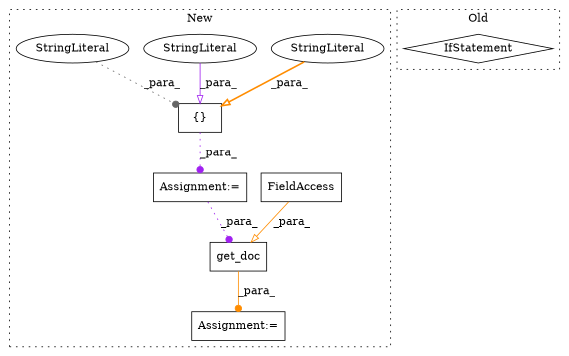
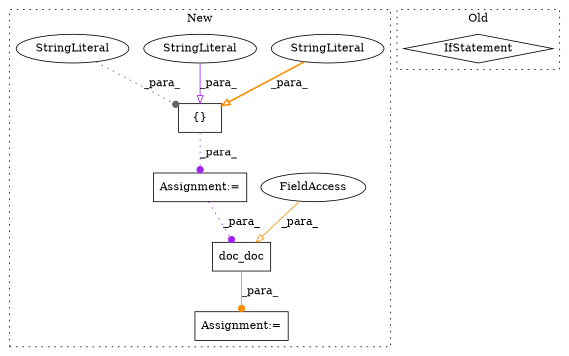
(301, 187) -> (313, 187)
(238, 257) -> (242, 257)
